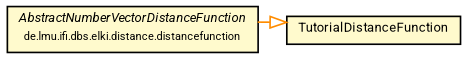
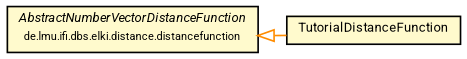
(264, 22) -> (280, 35)
